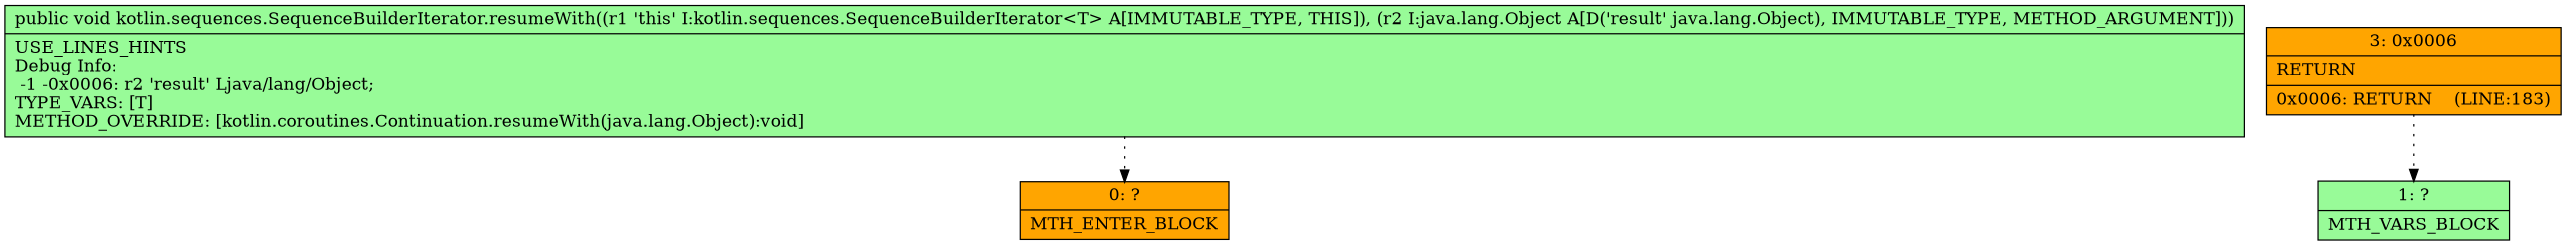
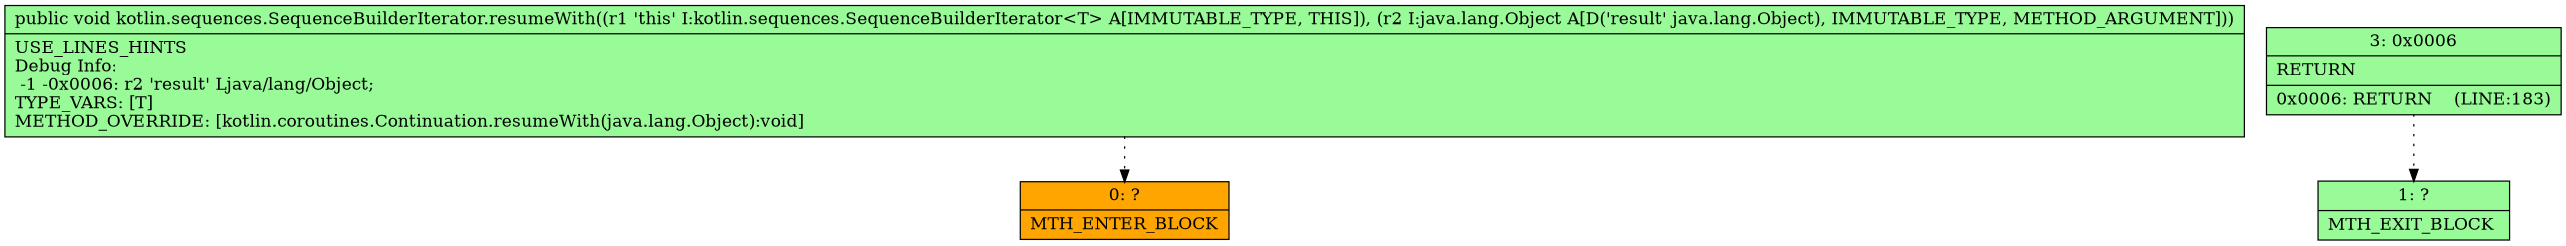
(2414, 71) -> (2414, 71)
(2414, 225) -> (2411, 225)
